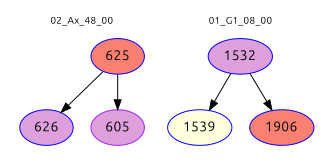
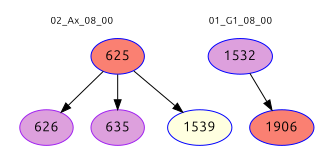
(82, 21) -> (82, 21)
(223, 87) -> (146, 81)
(46, 128) -> (46, 128)
(118, 128) -> (118, 128)
